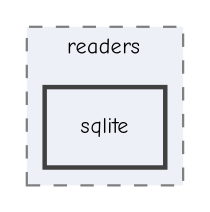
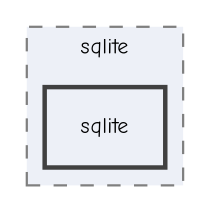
(105, 48) -> (105, 48)
